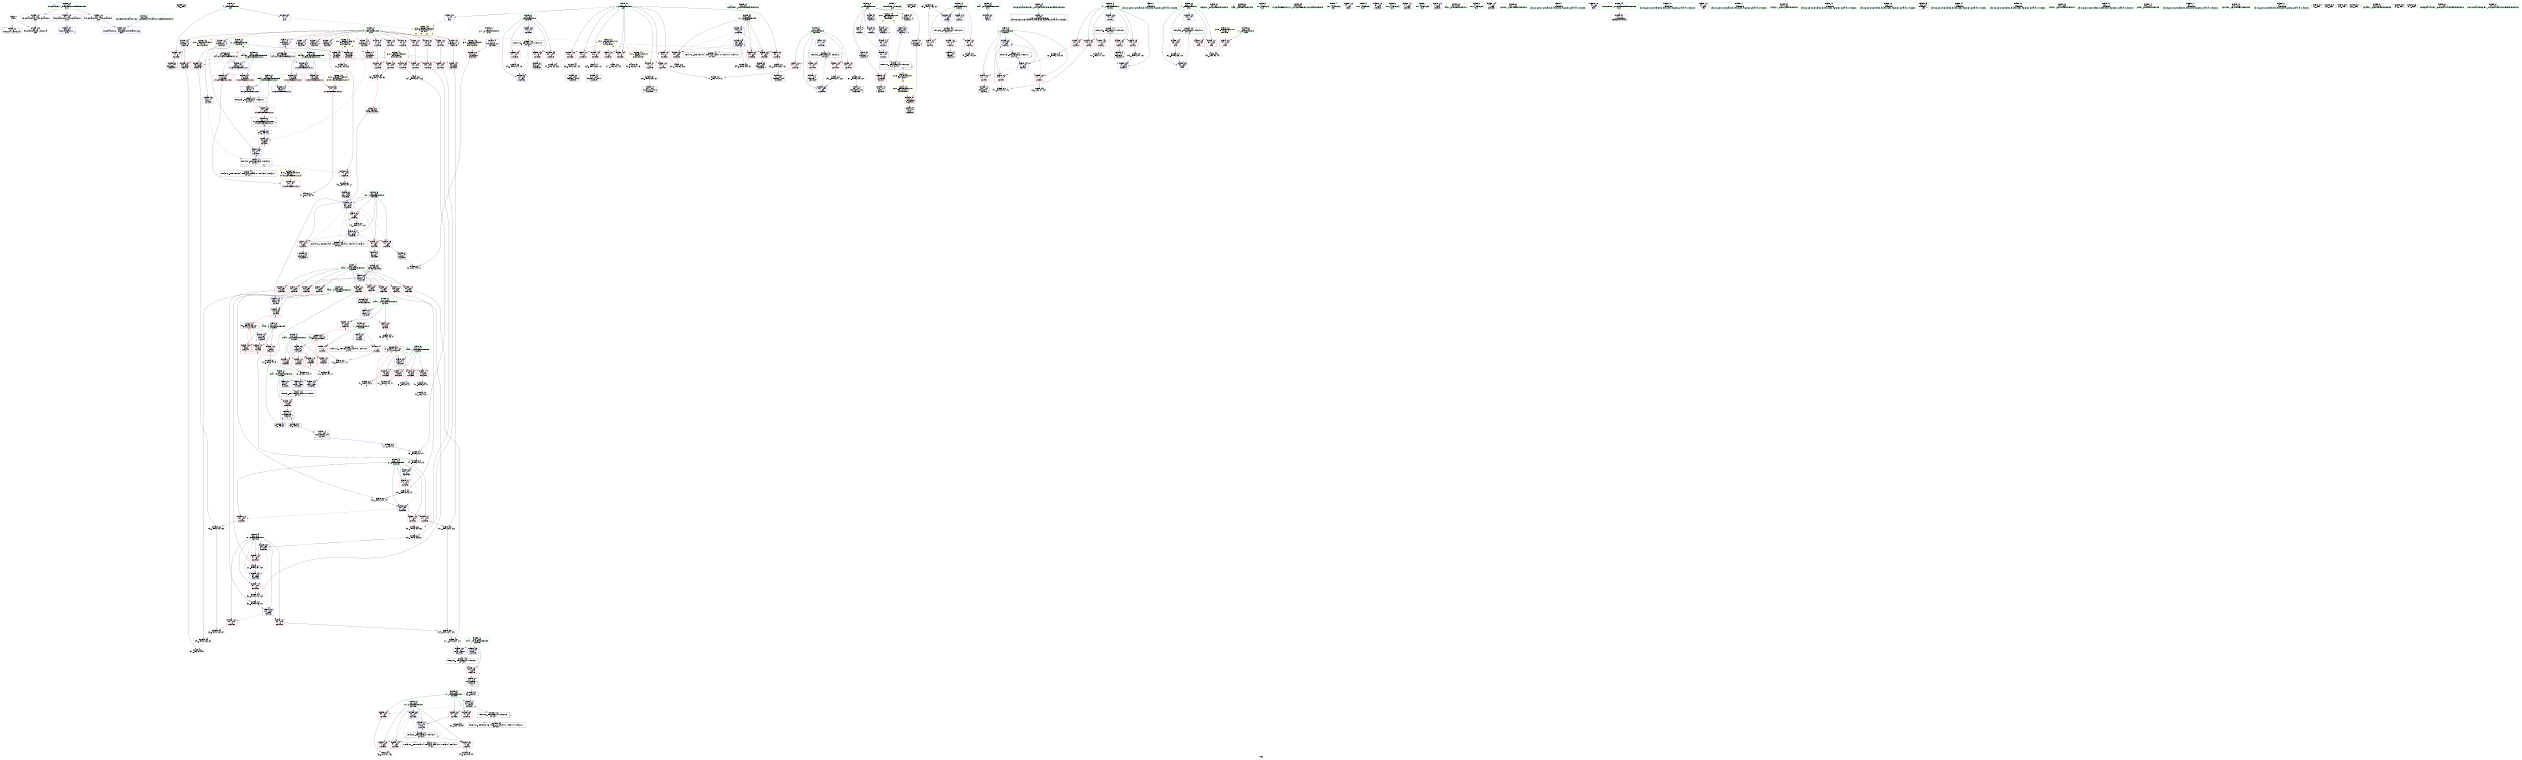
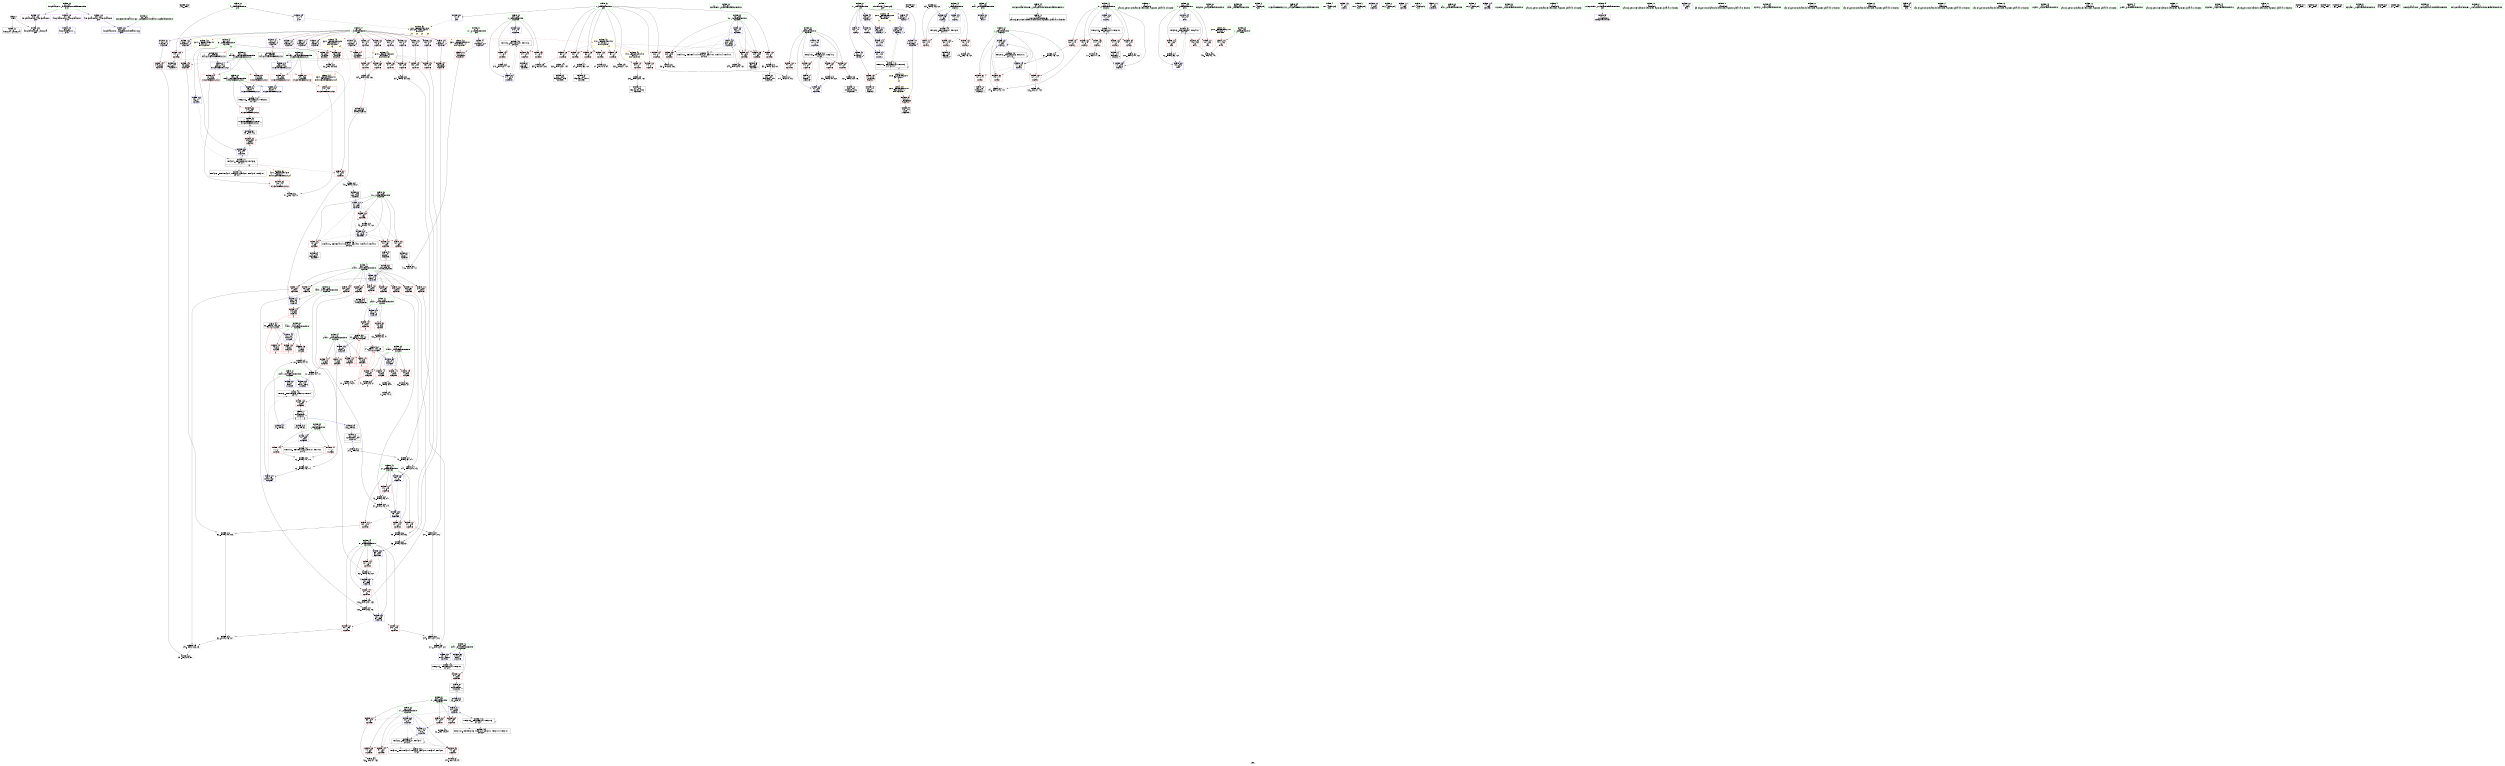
(1594, 6) -> none
none -> (300, 427)
